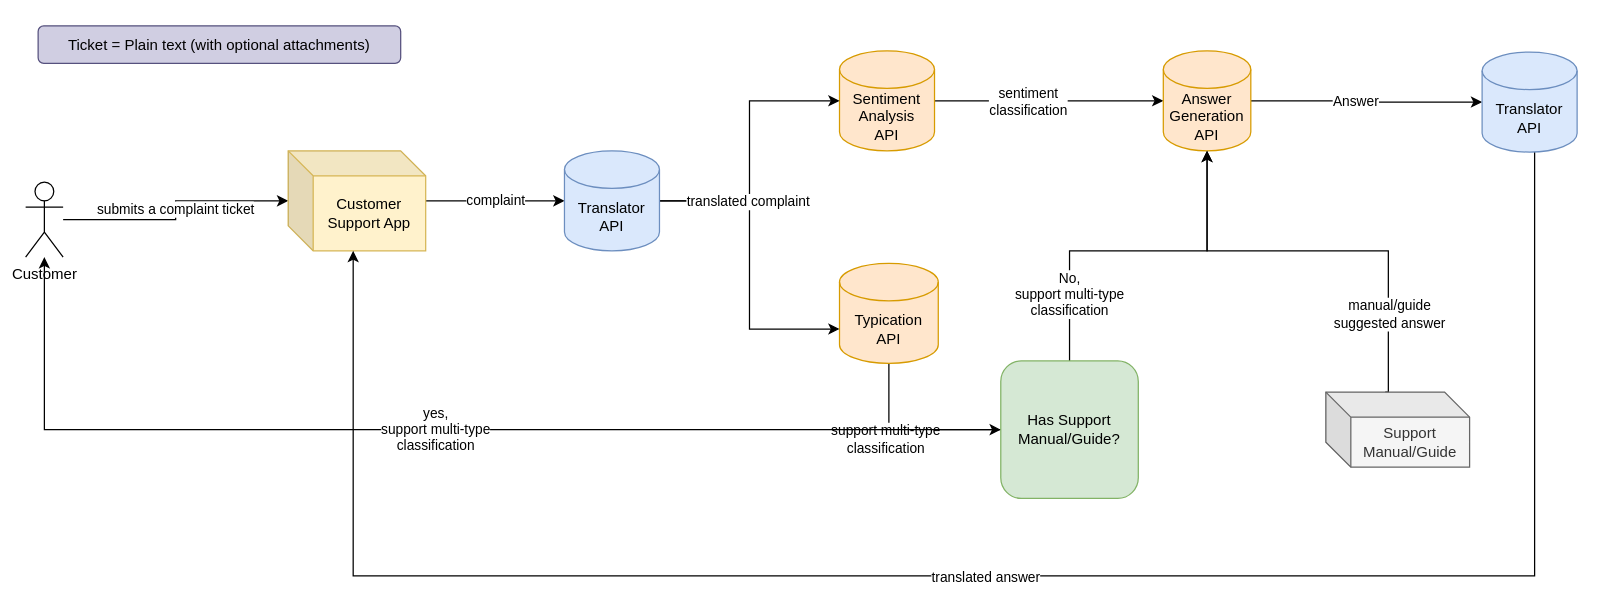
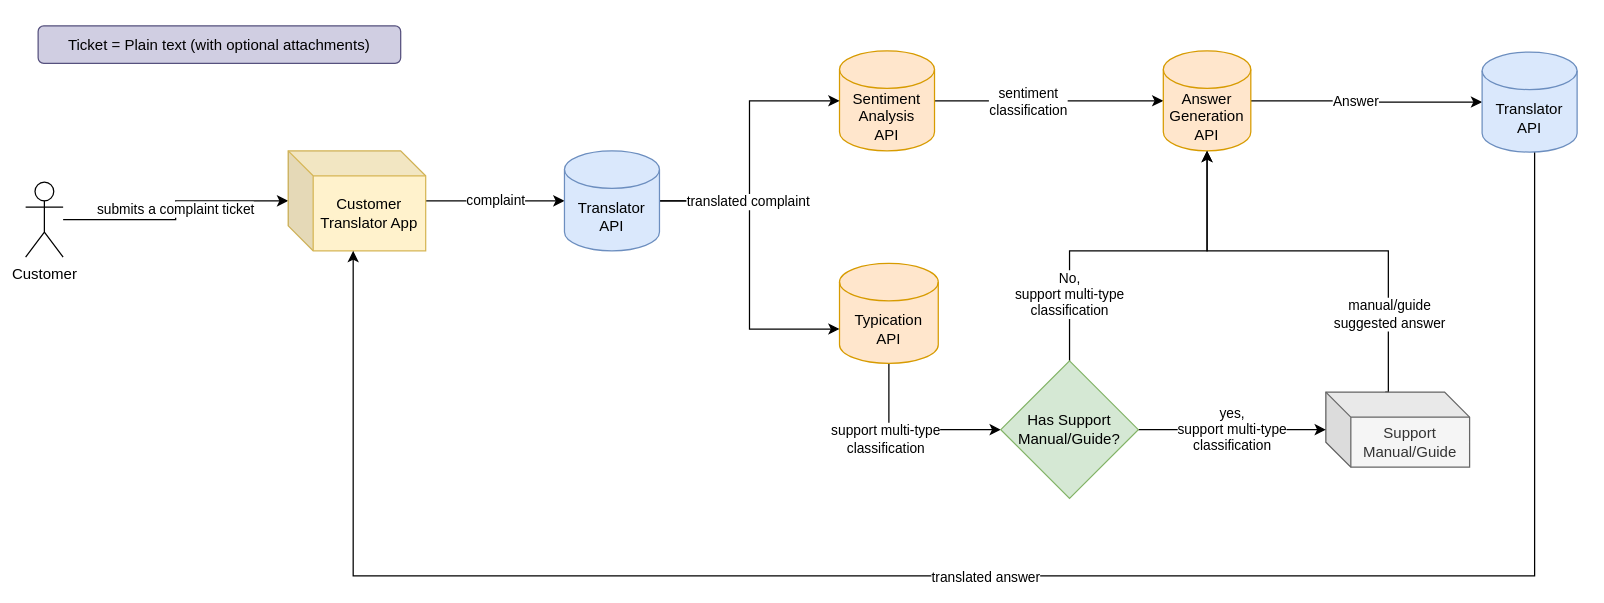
(369, 213) -> (369, 213)
(383, 429) -> (1227, 429)
(1069, 429) -> (1069, 429)
